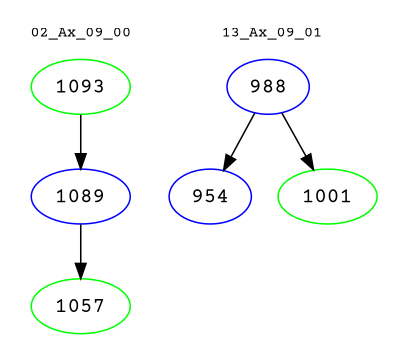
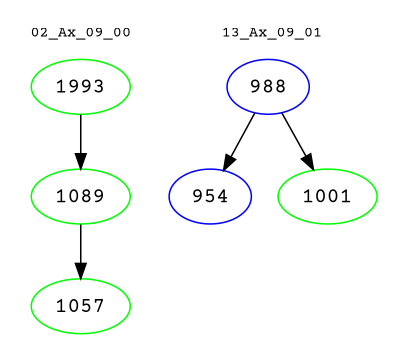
(81, 87) -> (81, 87)
(81, 197) -> (81, 197)
